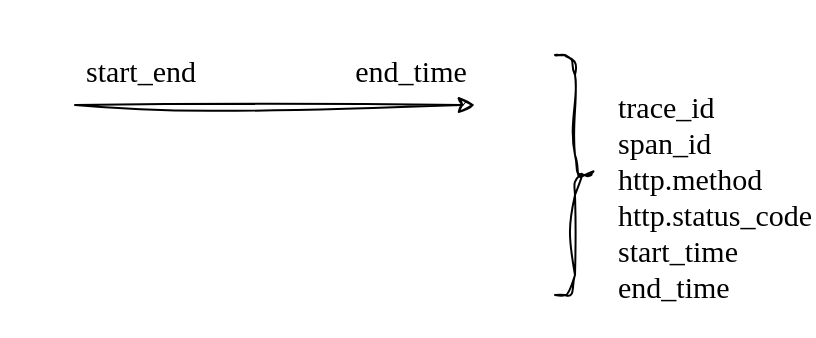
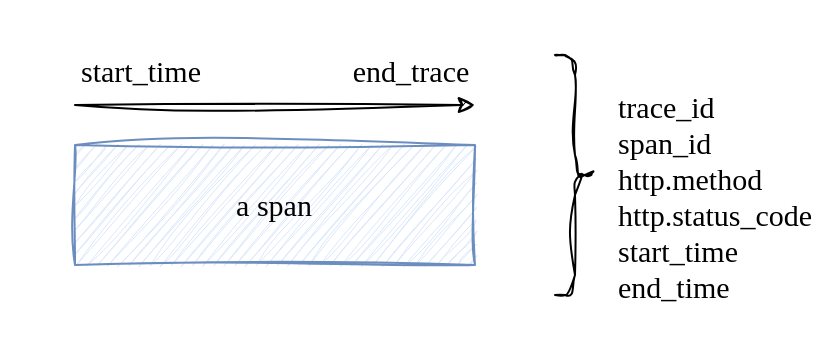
(142, 71) -> (142, 71)
(412, 71) -> (412, 71)
none -> (275, 205)
